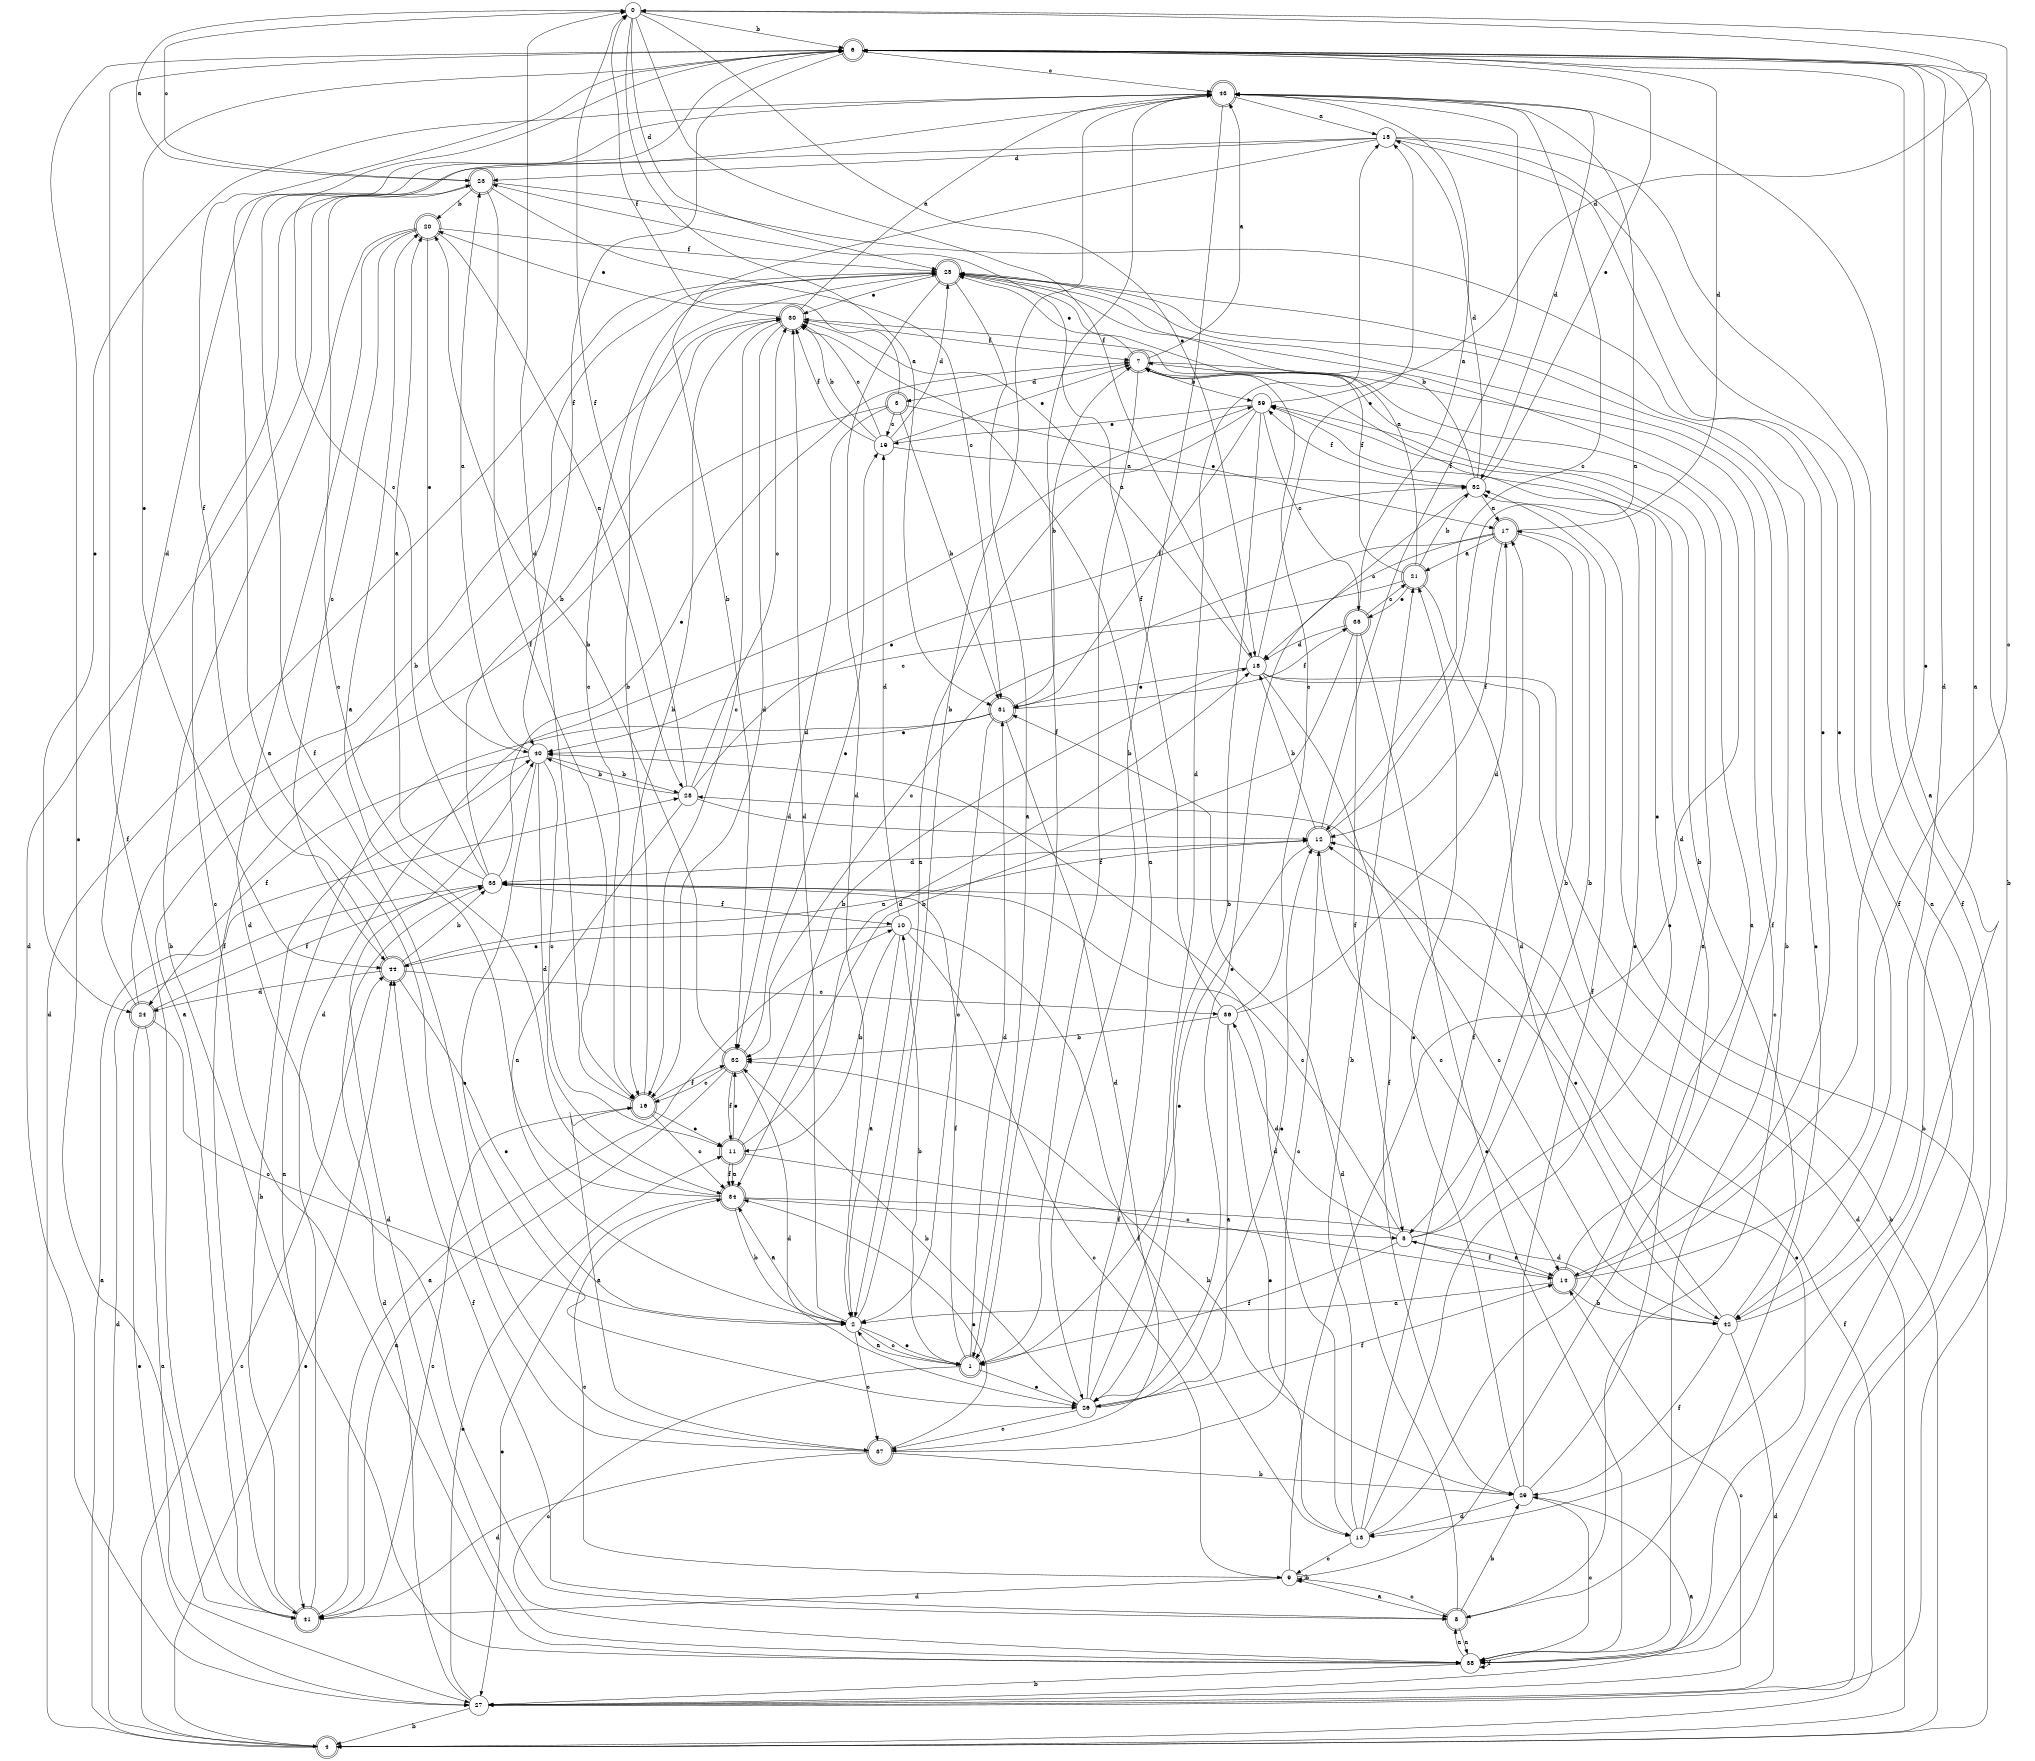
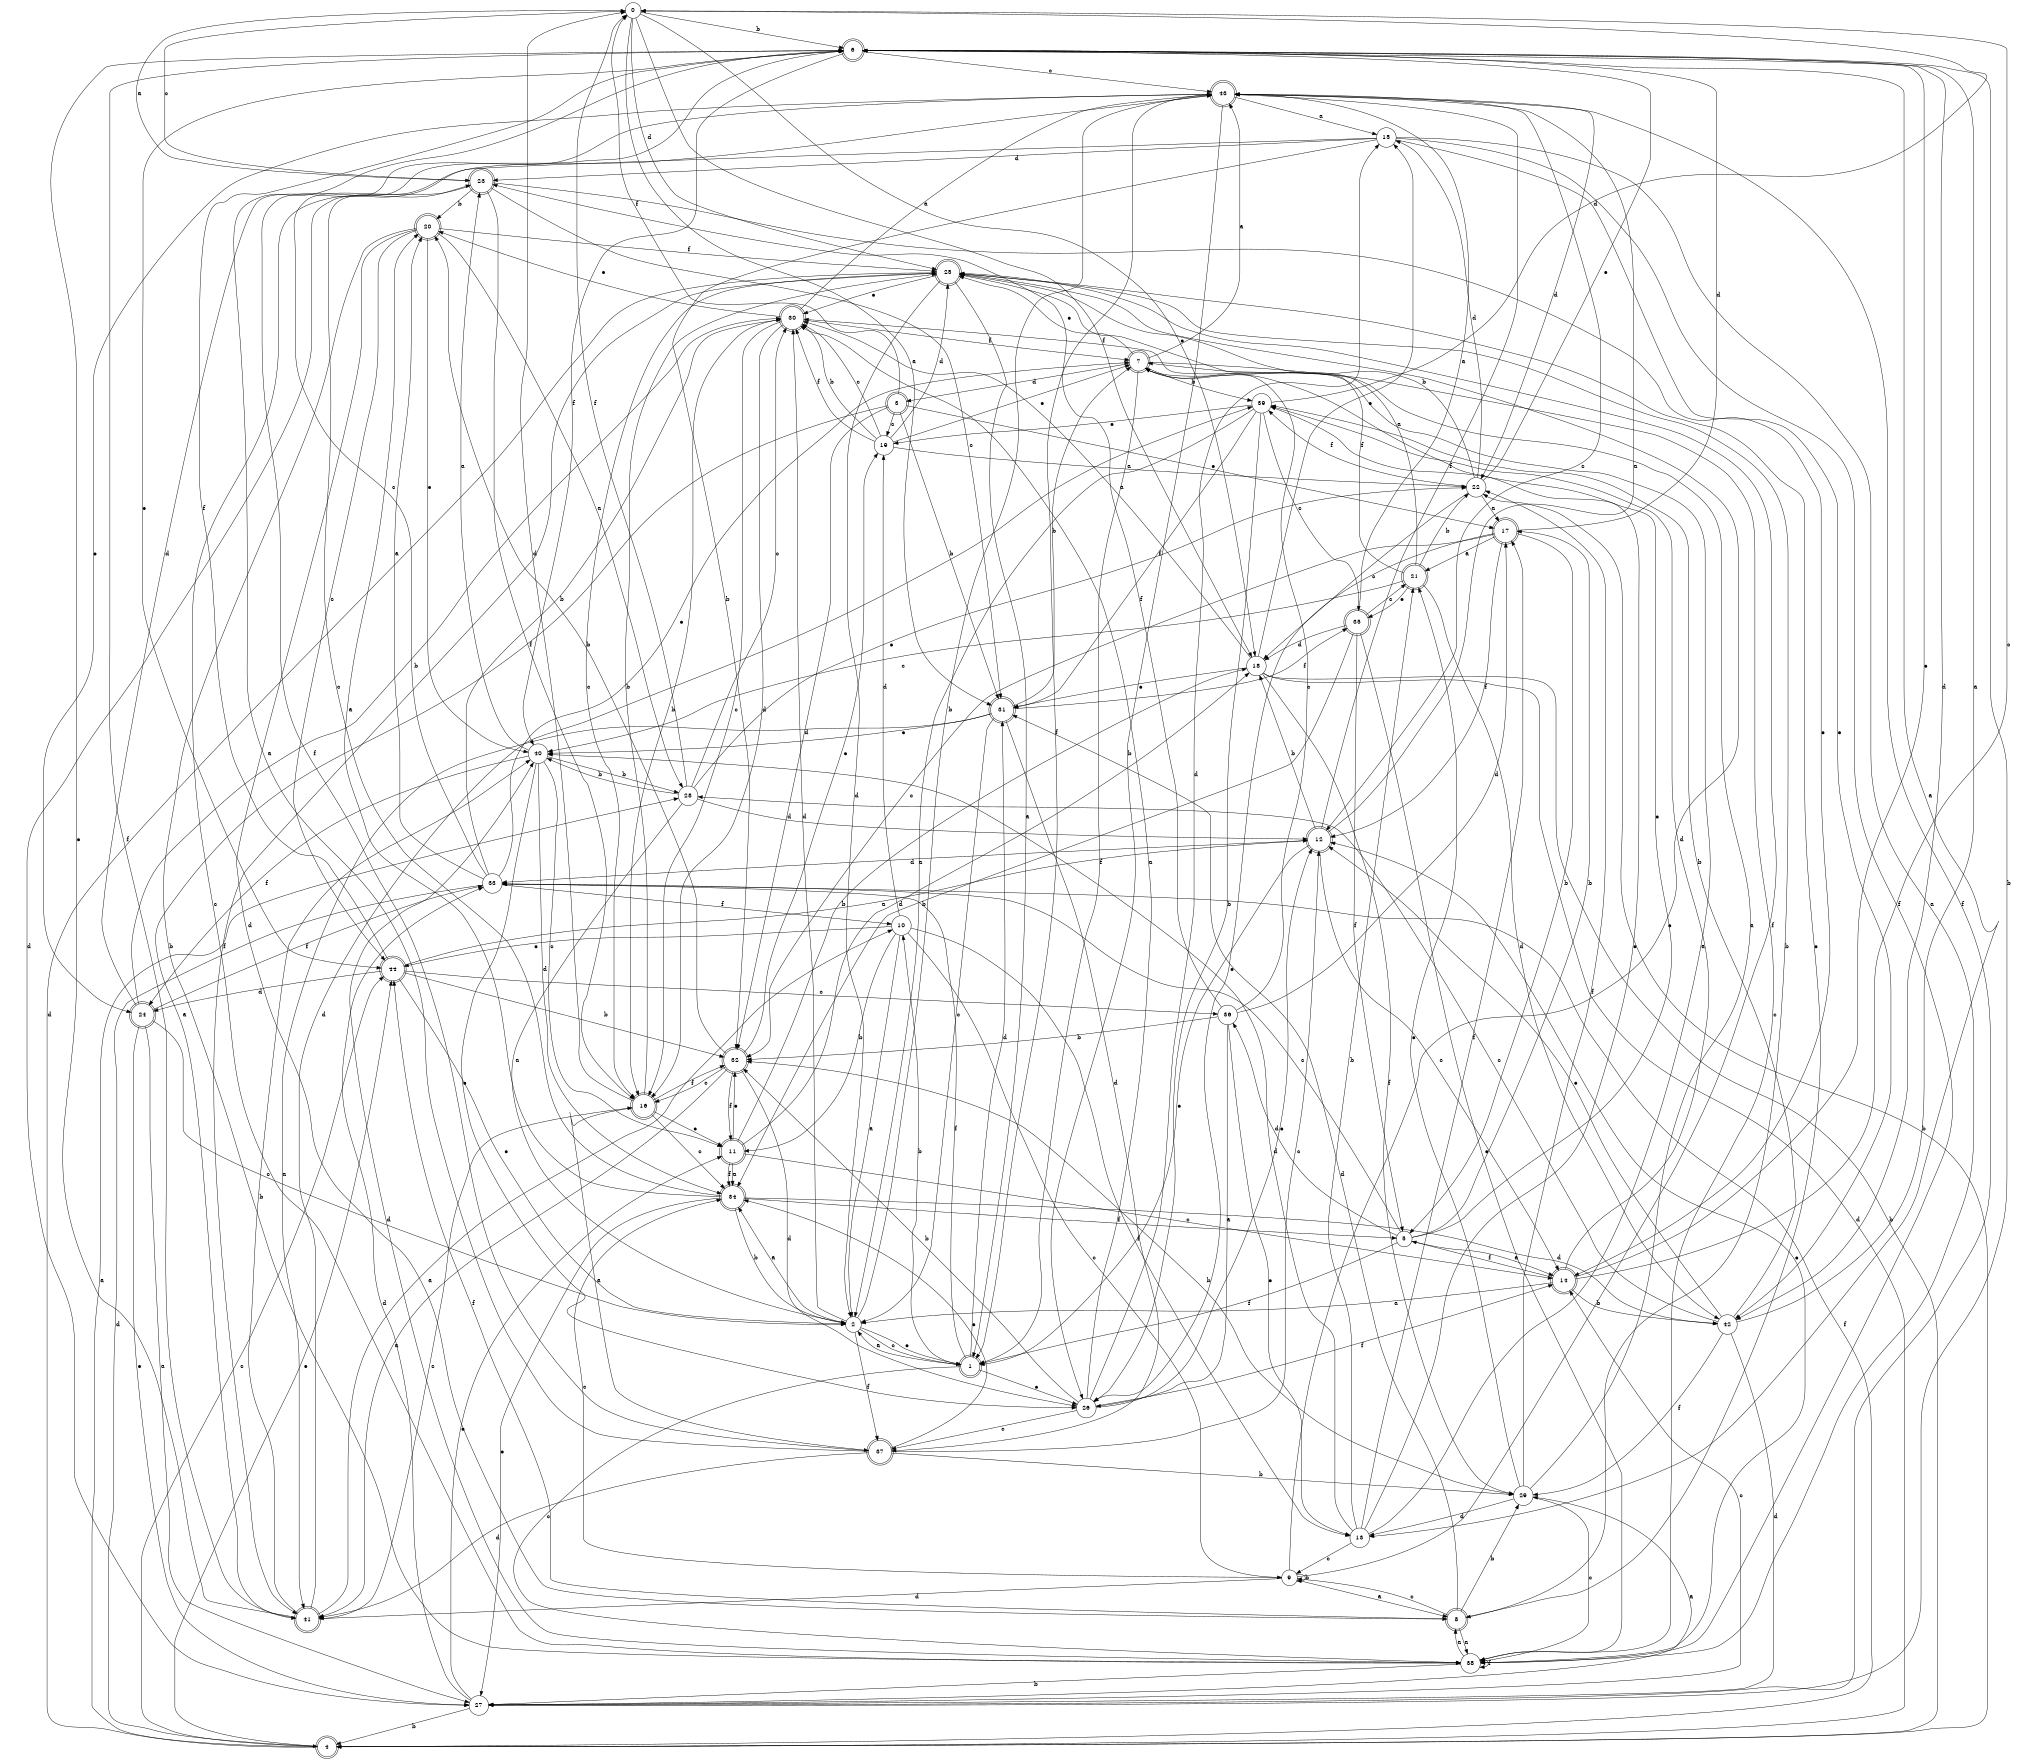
(1476, 487) -> (1476, 487)
(443, 928) -> (562, 1014)
(868, 1387) -> (868, 1387)
